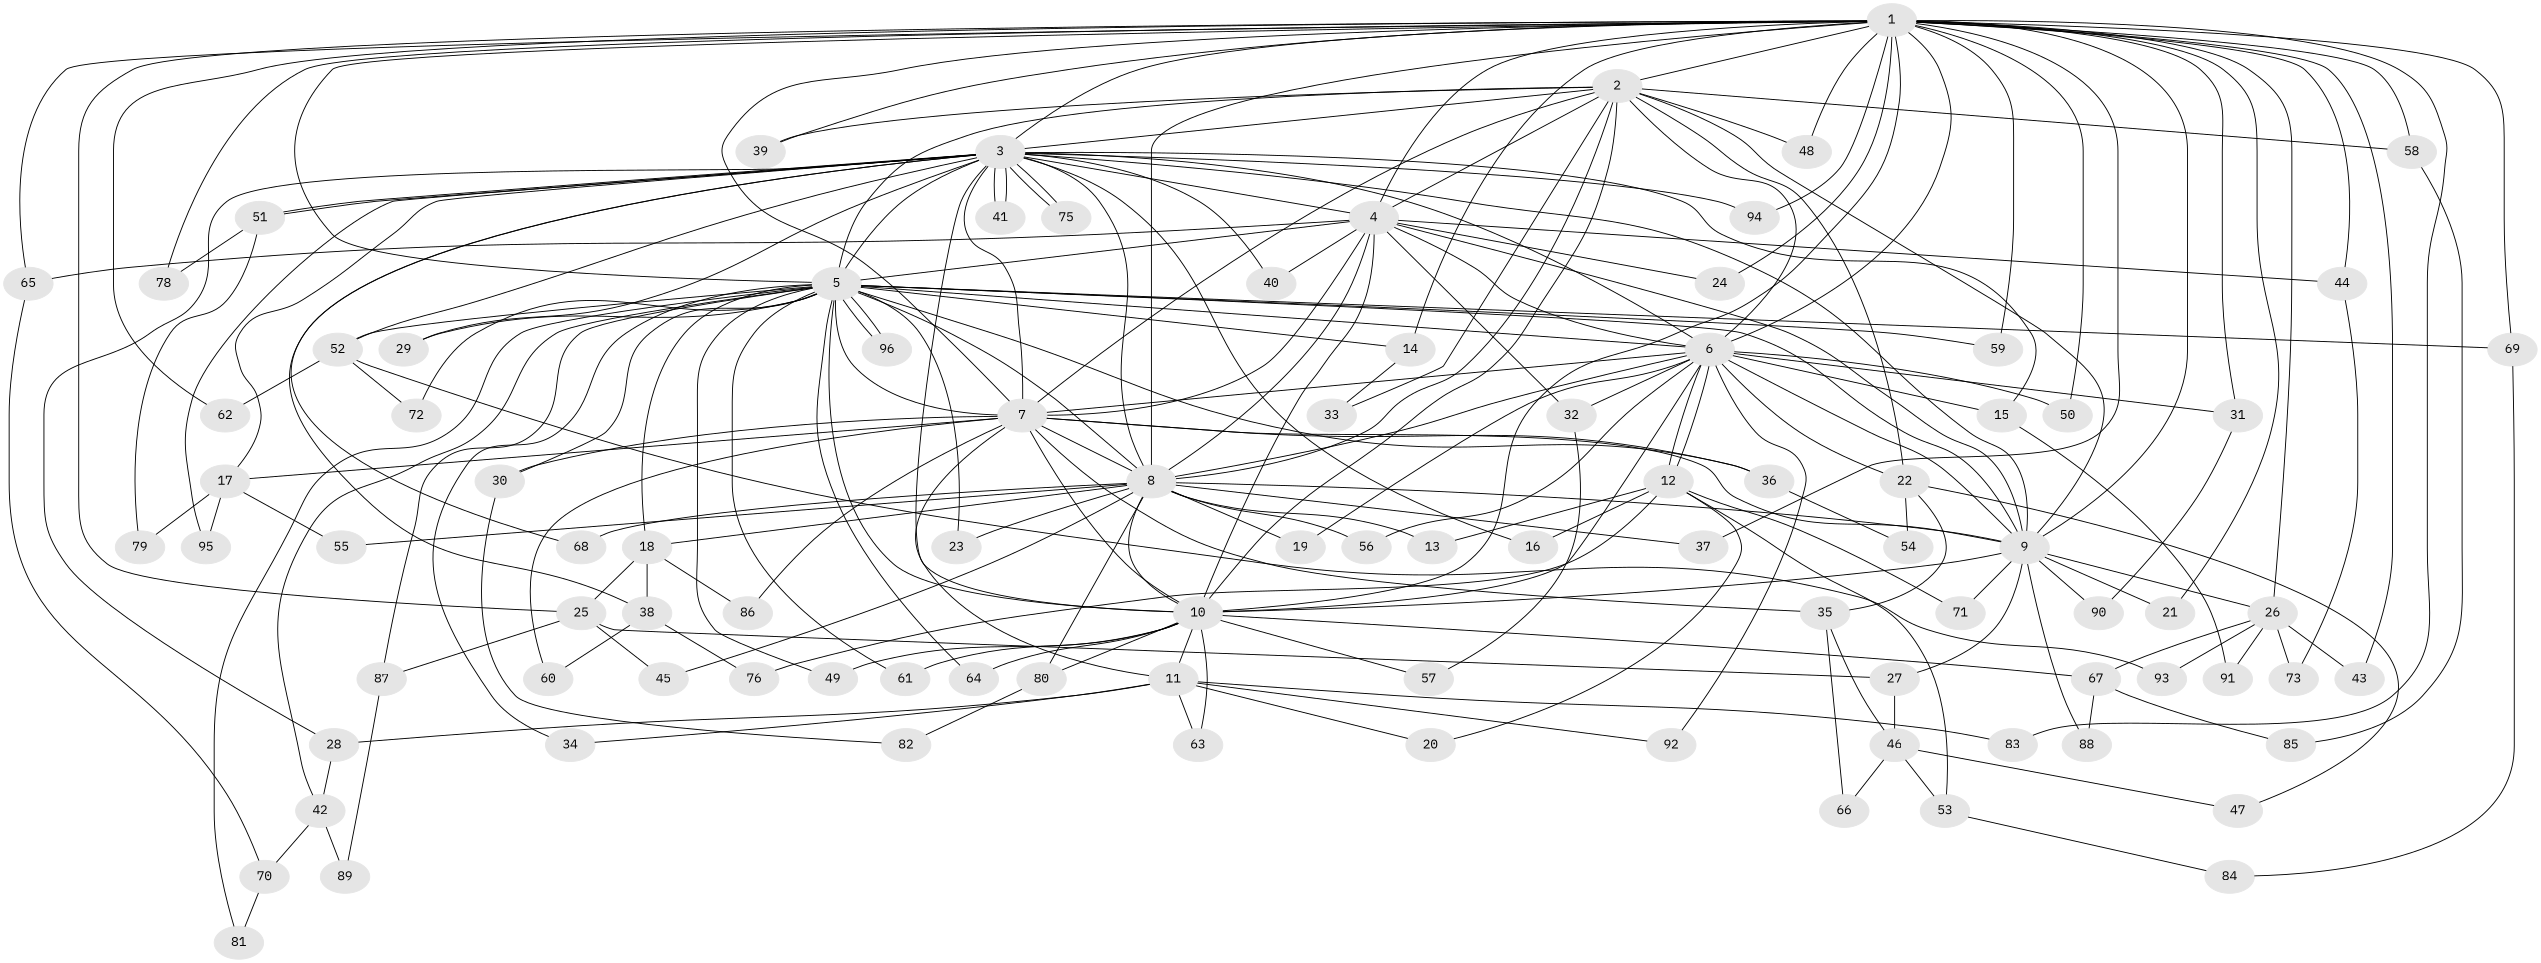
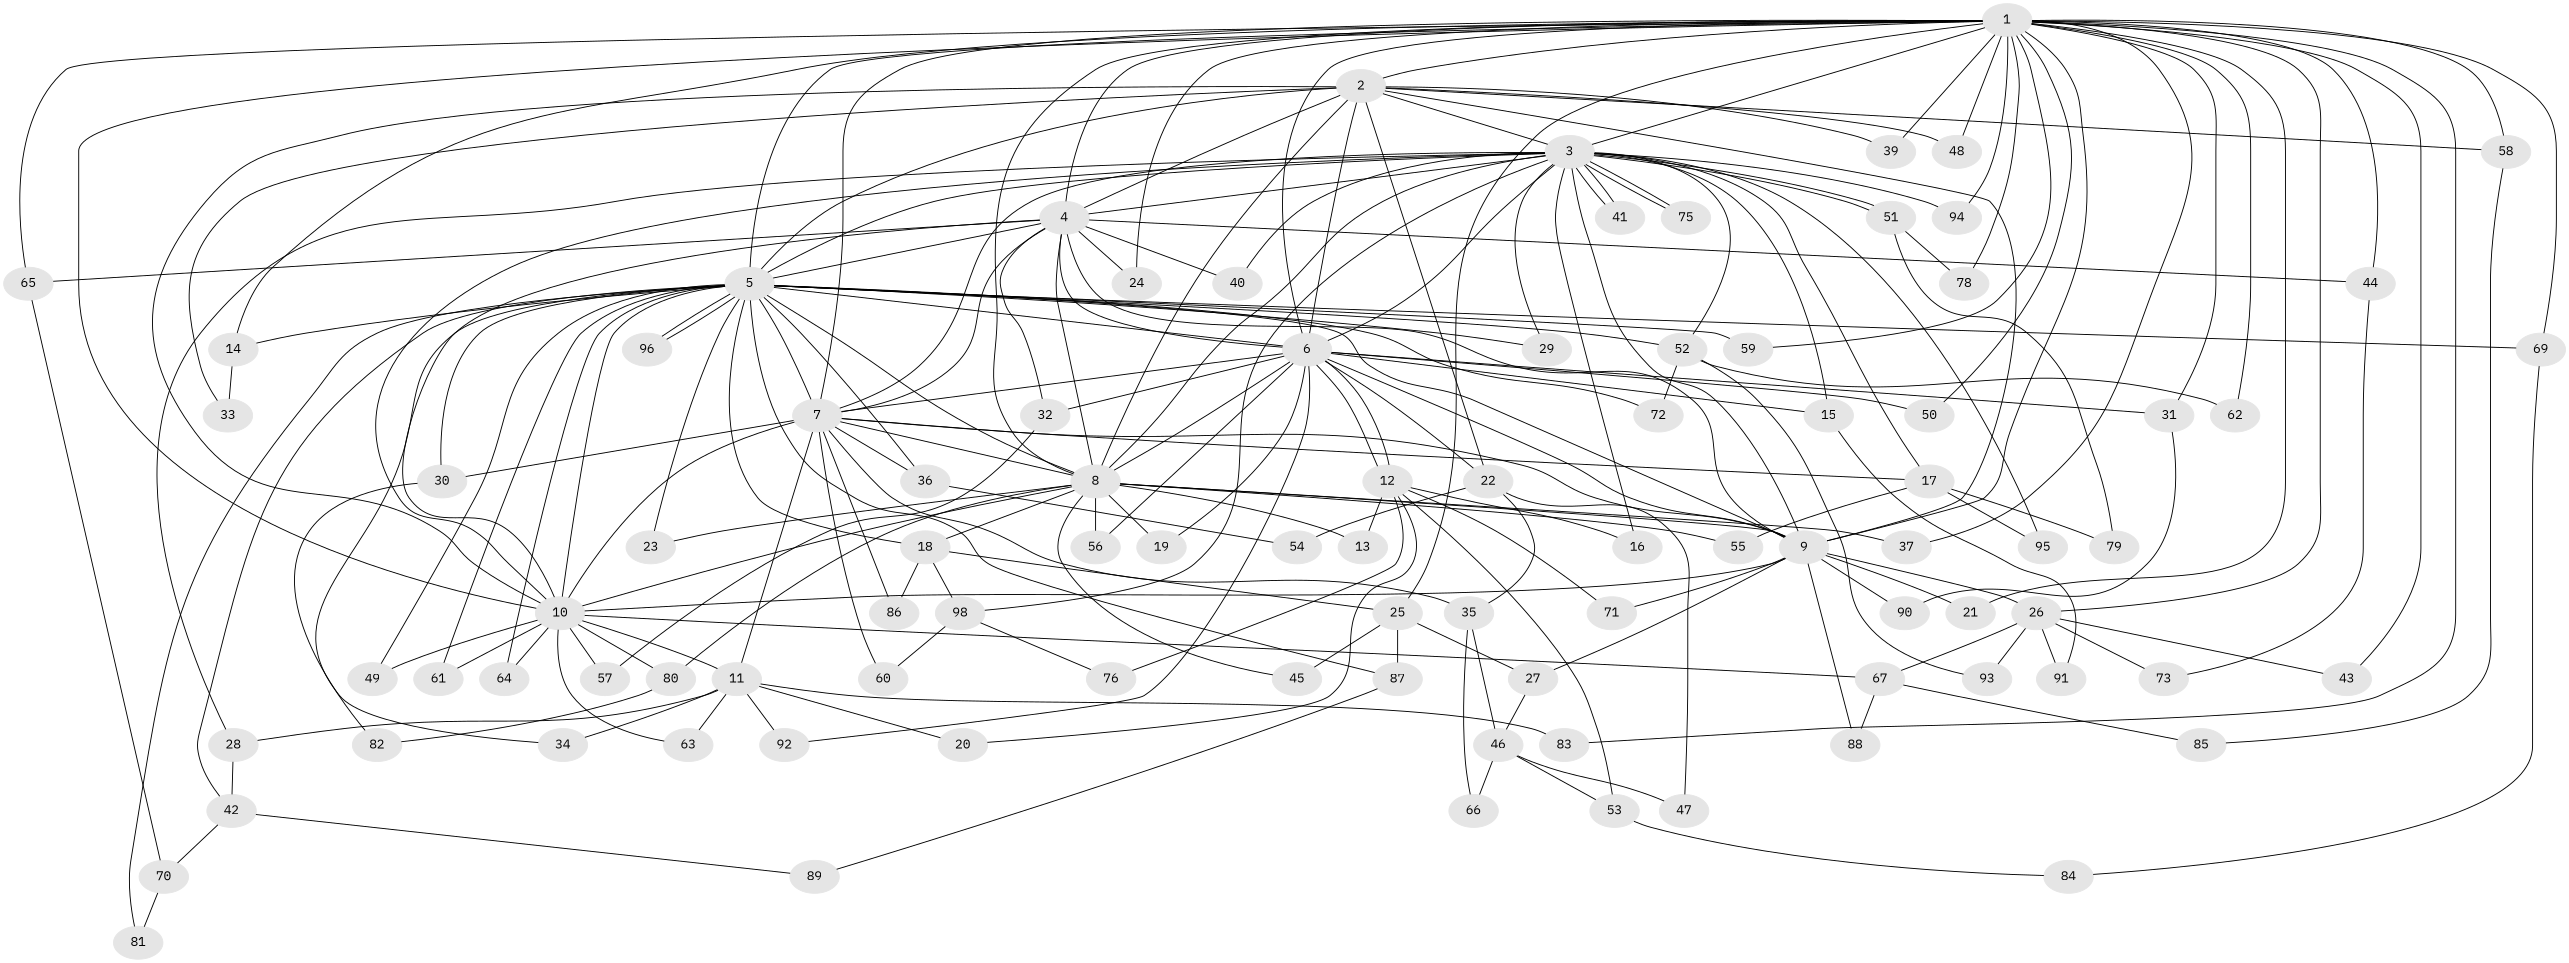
(1329, 203) -> none
(581, 547) -> none
(1515, 582) -> none
(647, 613) -> (960, 613)
